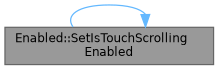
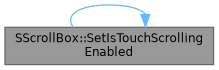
(109, 46) -> (109, 46)
